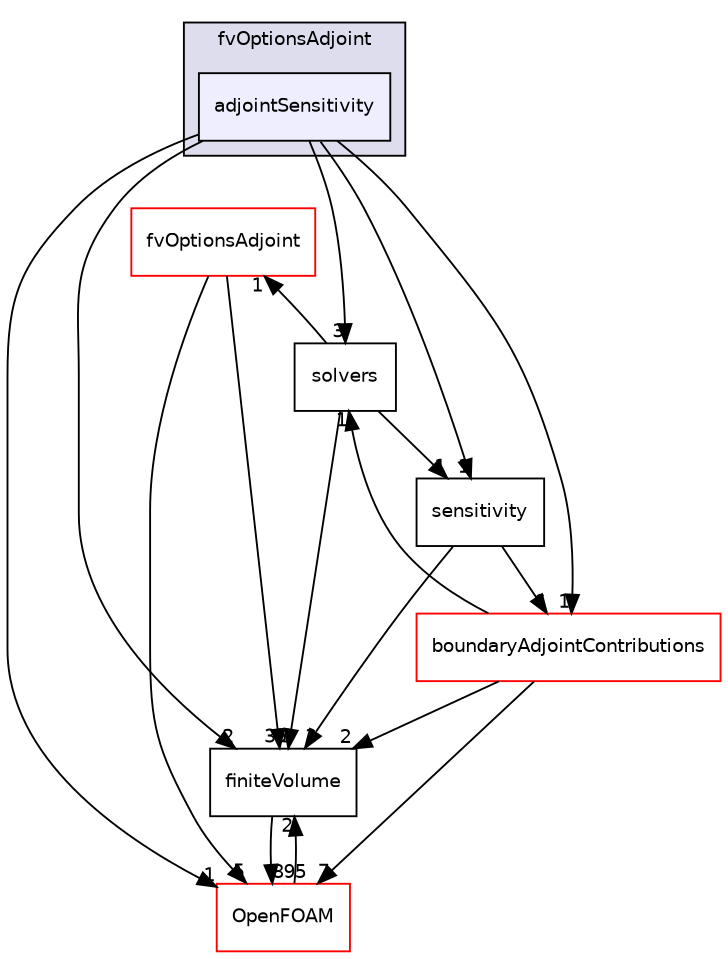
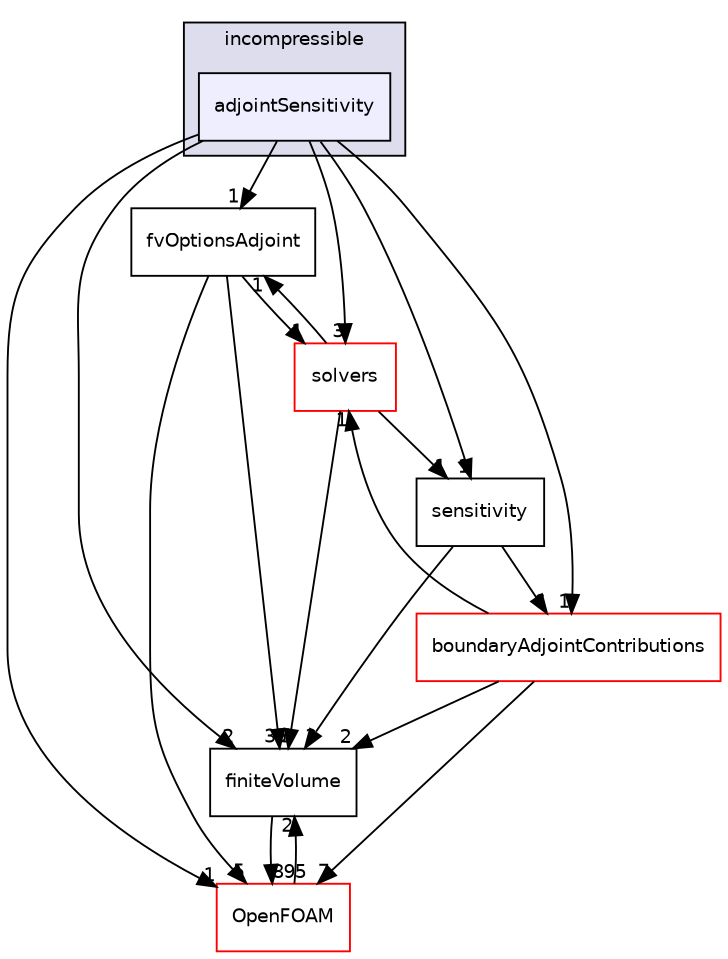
(295, 40) -> (295, 40)
none -> (263, 168)
(223, 242) -> (223, 242)
none -> (266, 304)
(345, 377) -> (345, 377)
